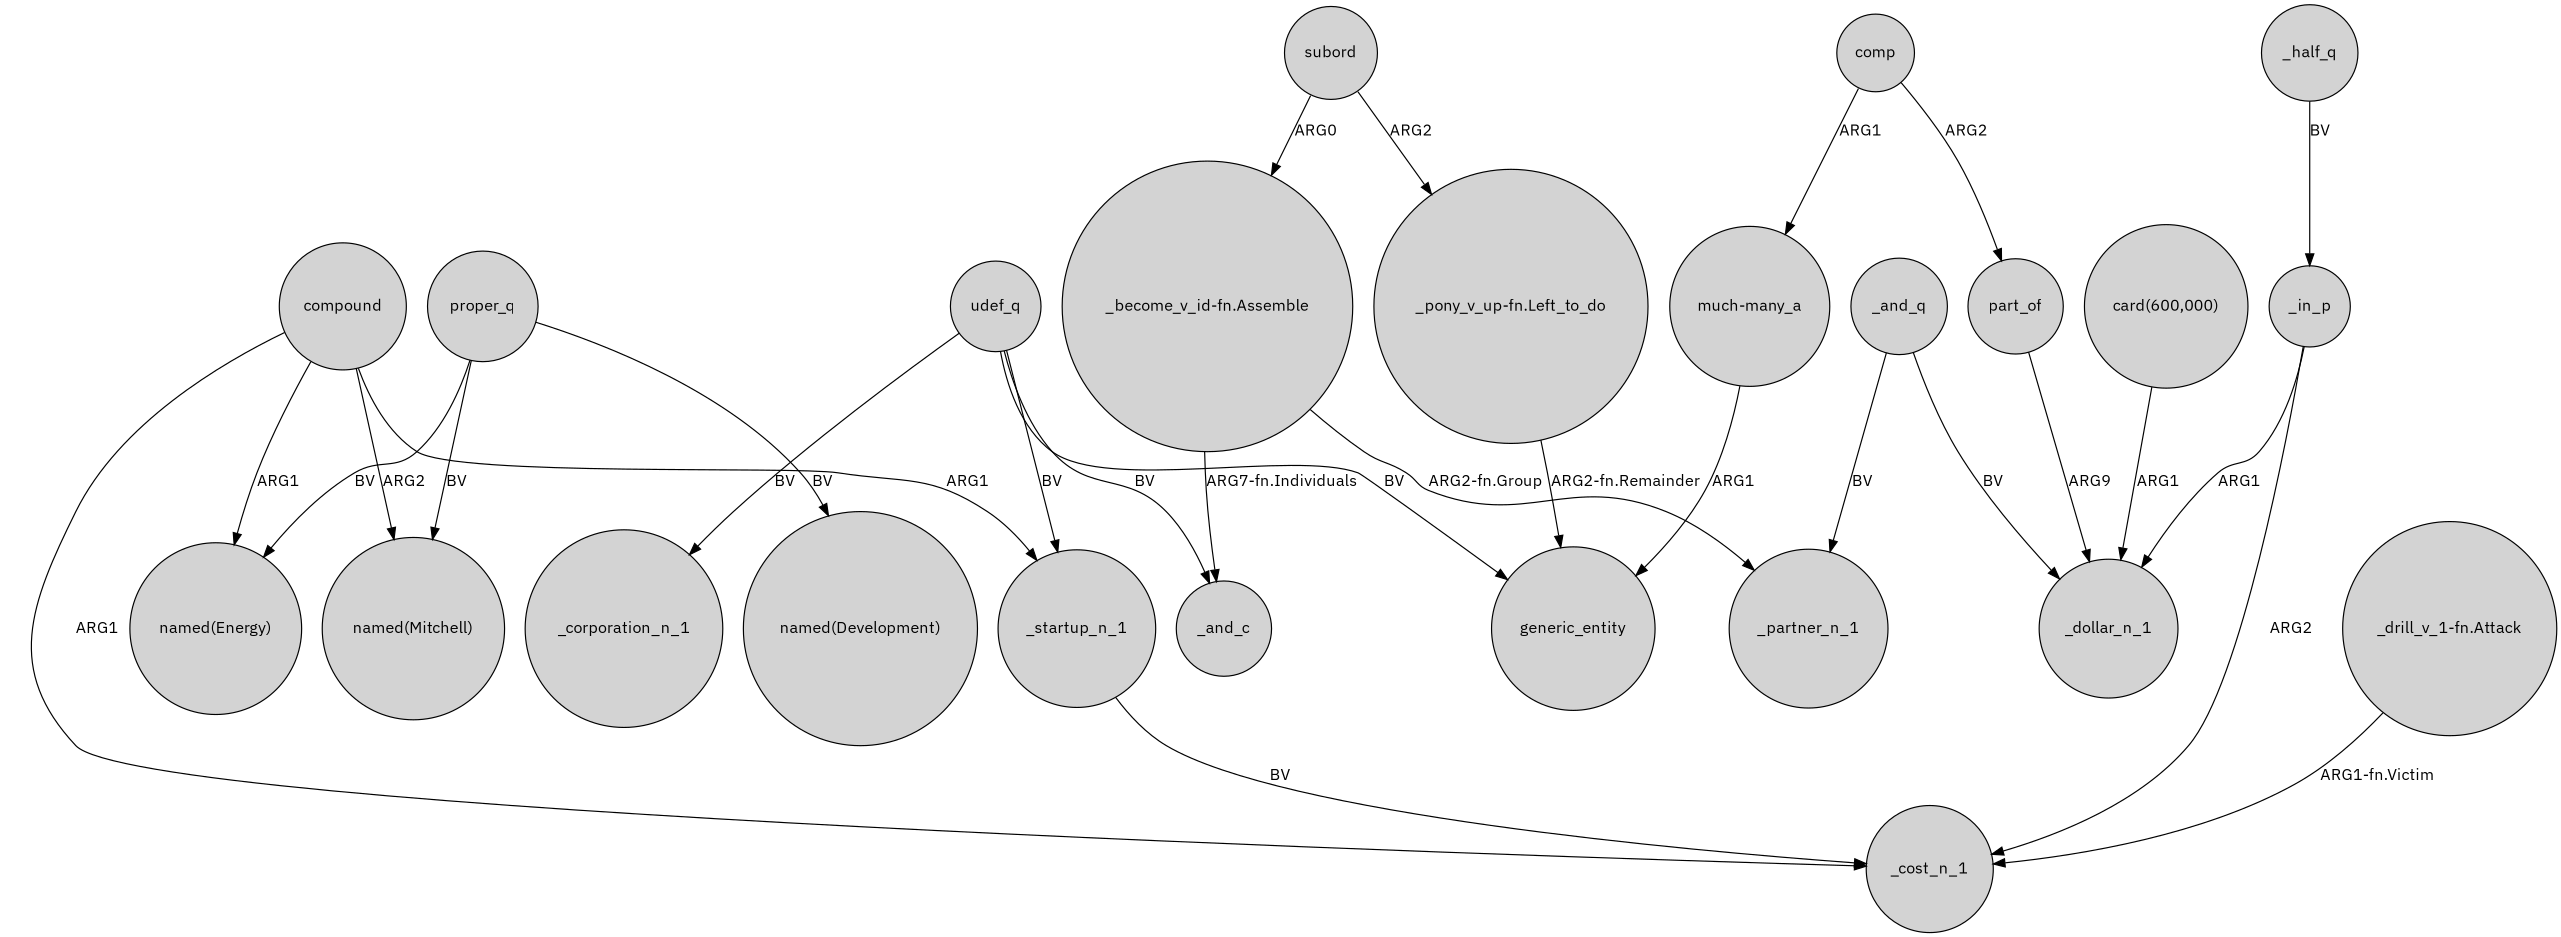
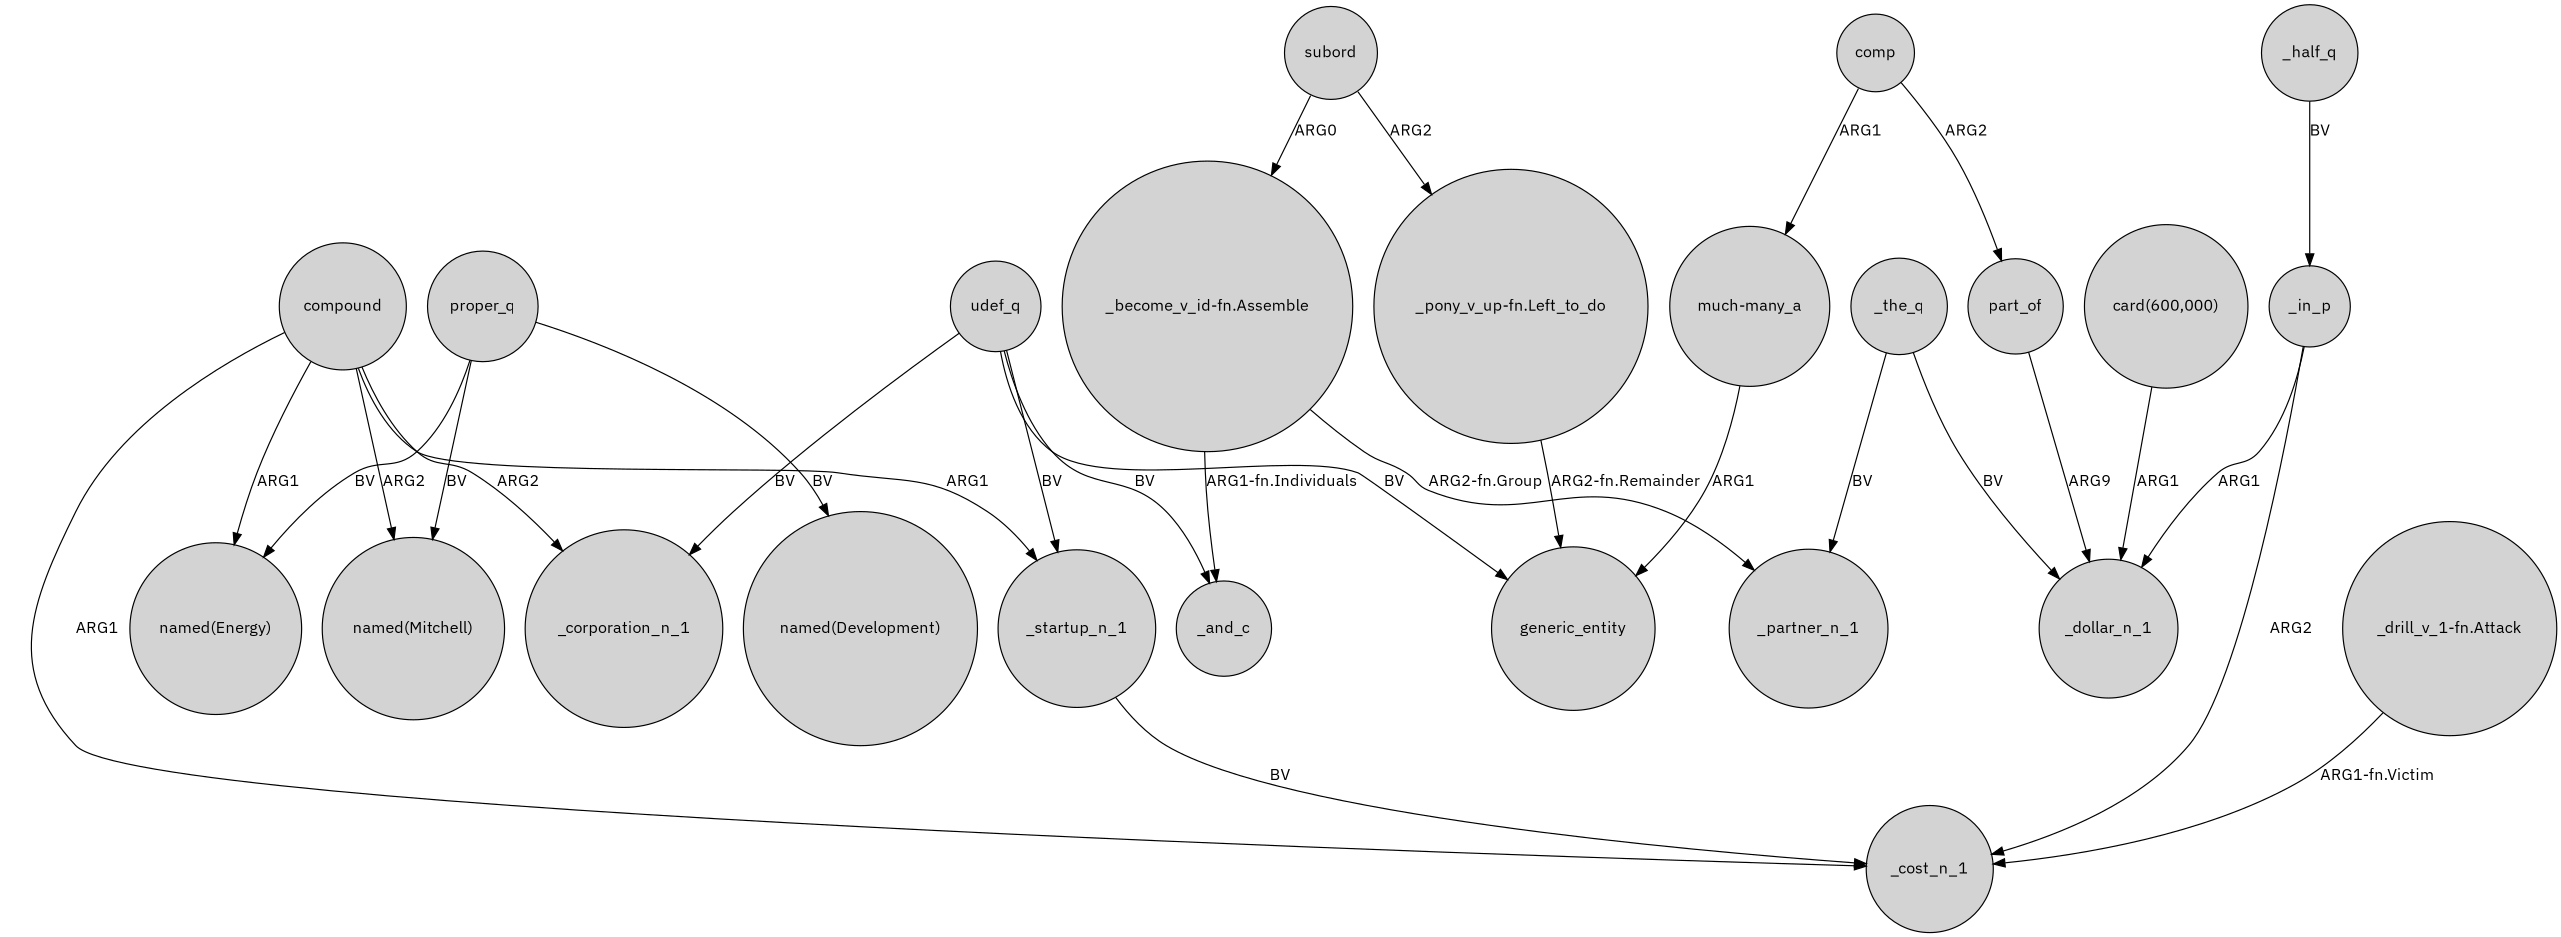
(1899, 306) -> (1899, 306)
none -> (466, 470)
(1282, 482) -> (1282, 482)
